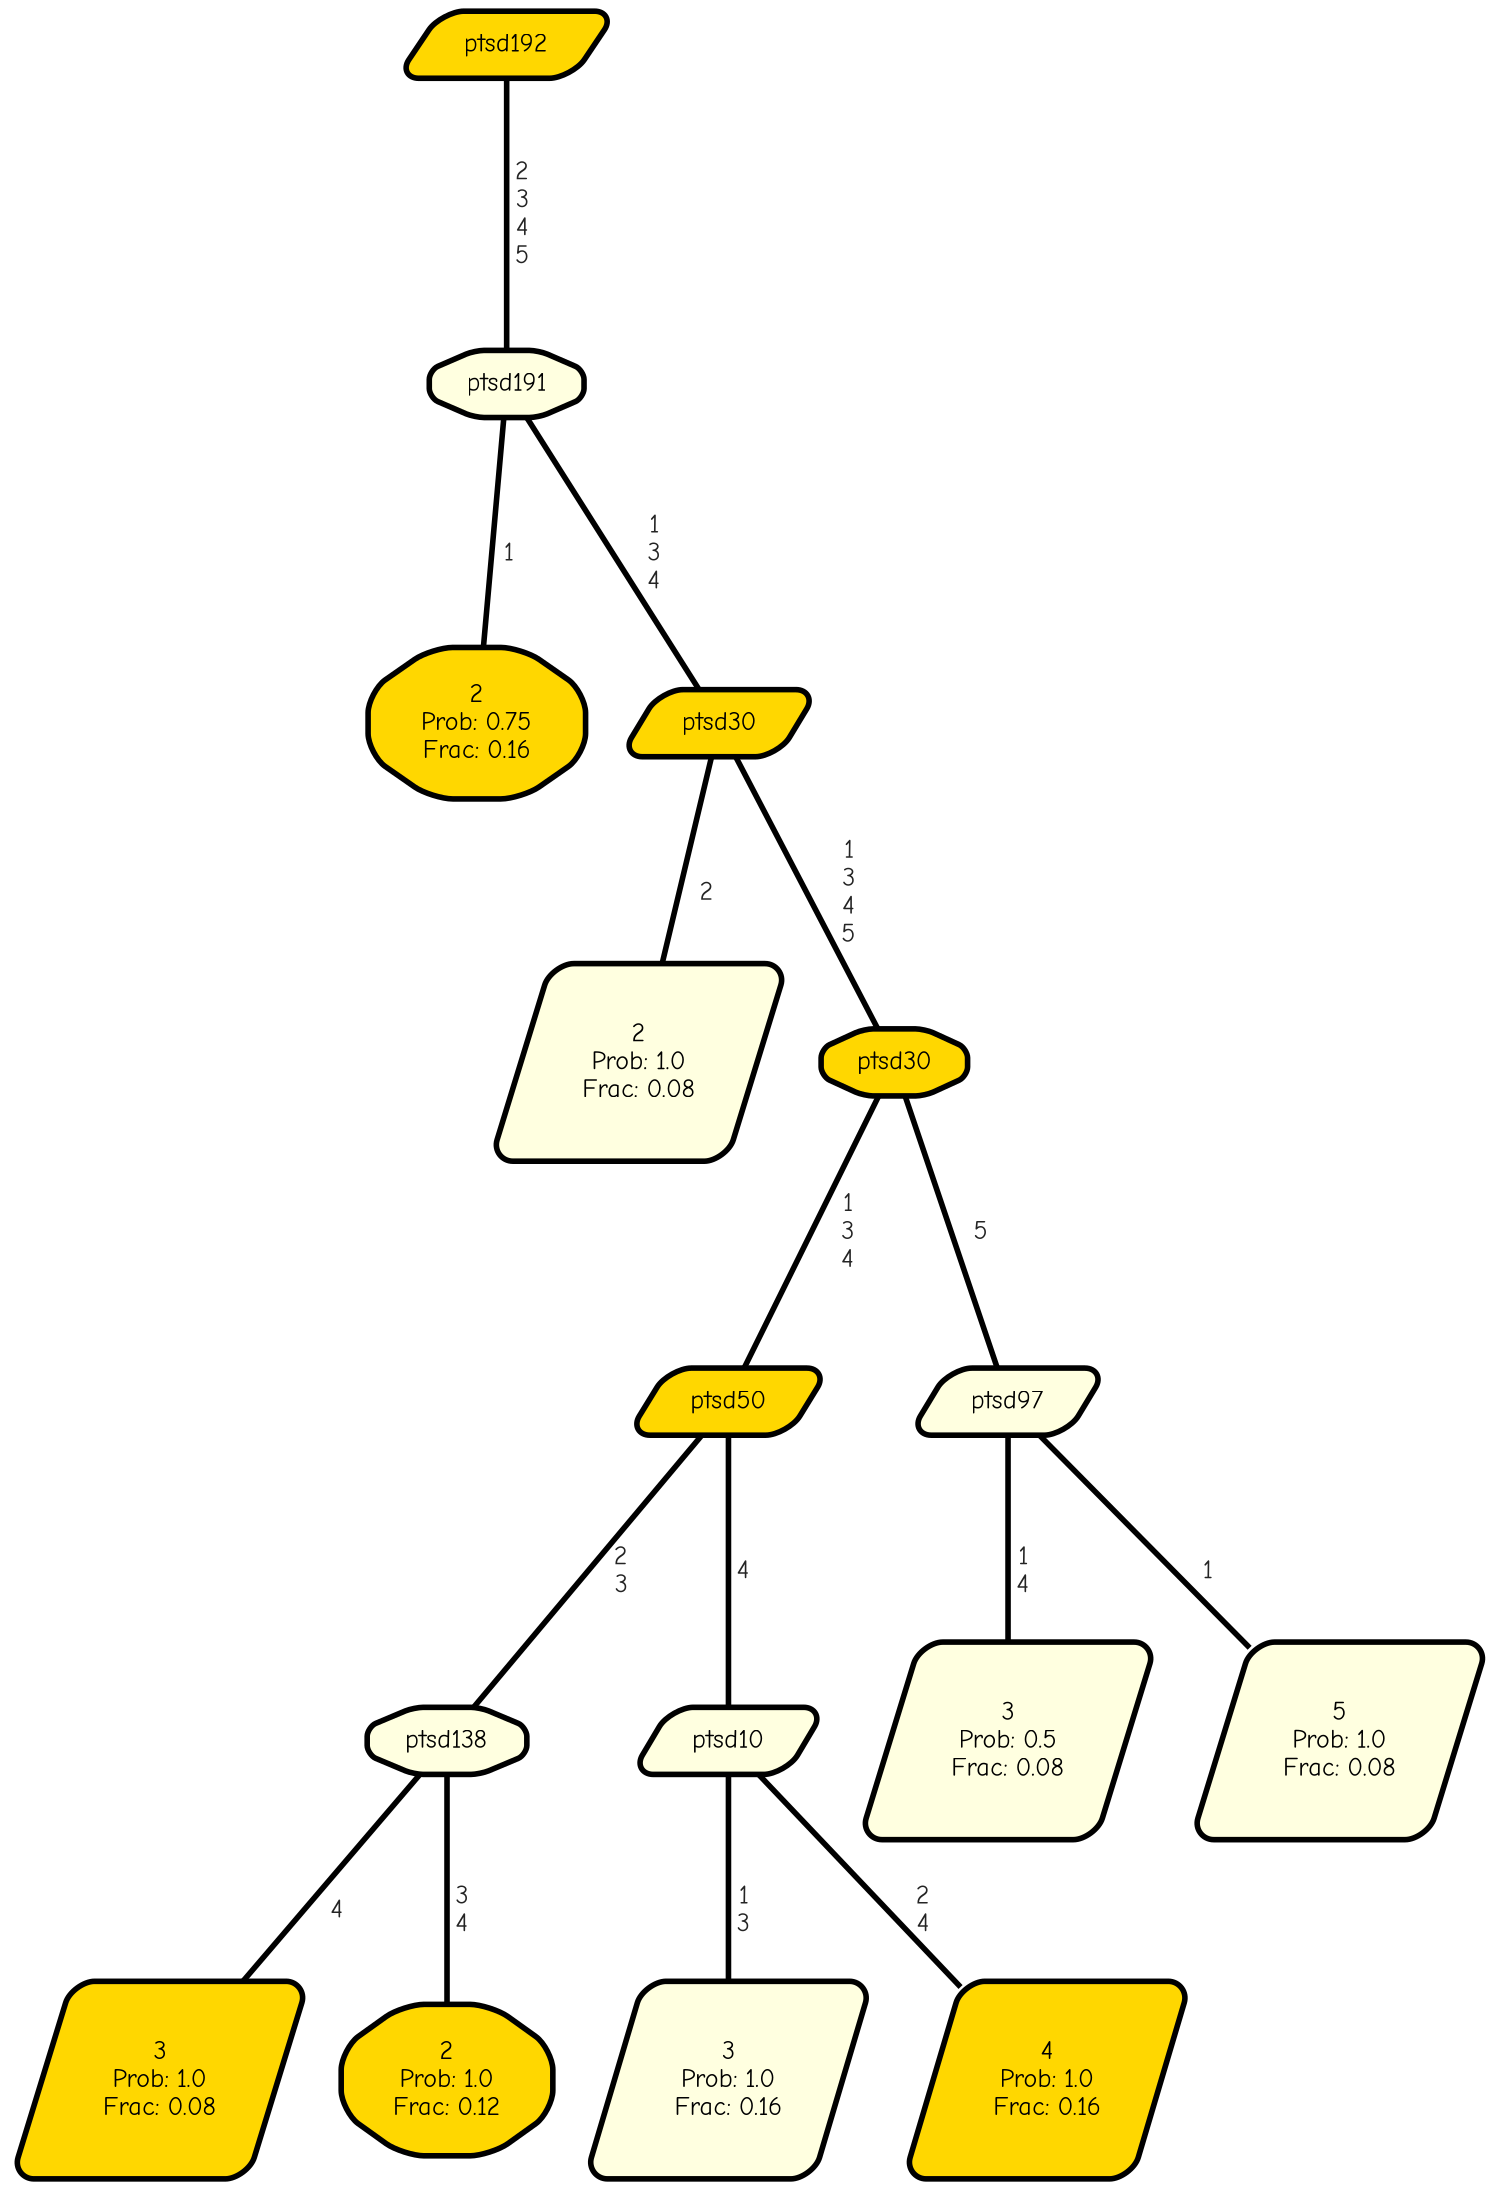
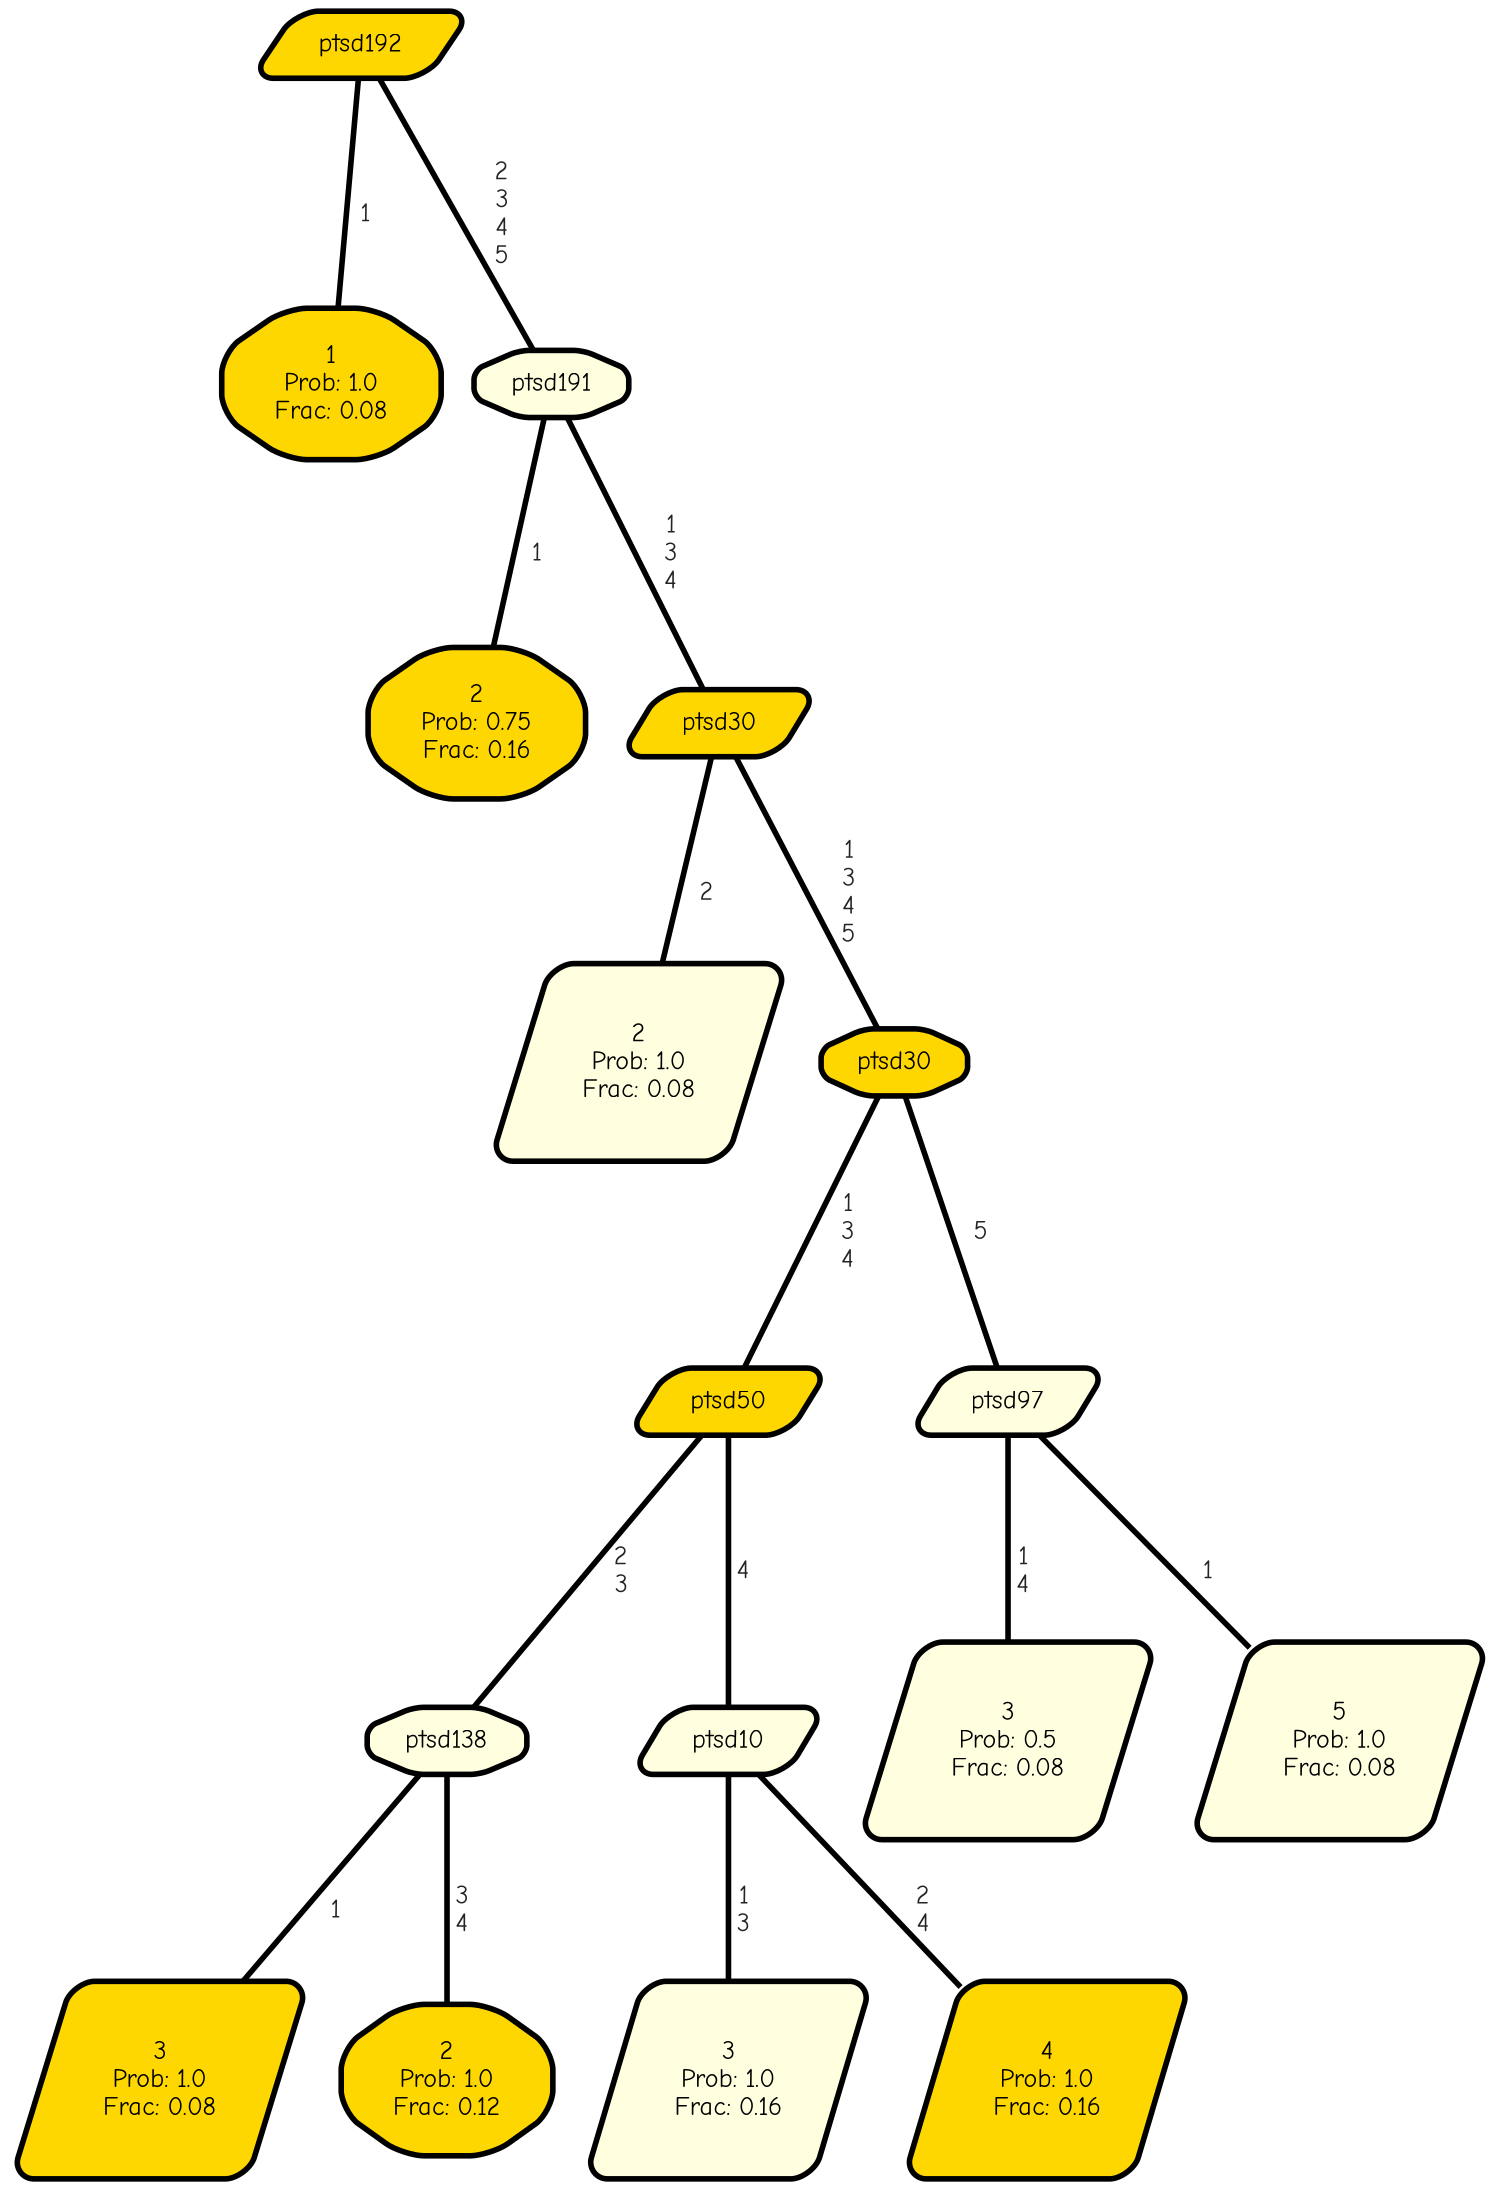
none -> (331, 384)
(333, 1910) -> (331, 1910)
